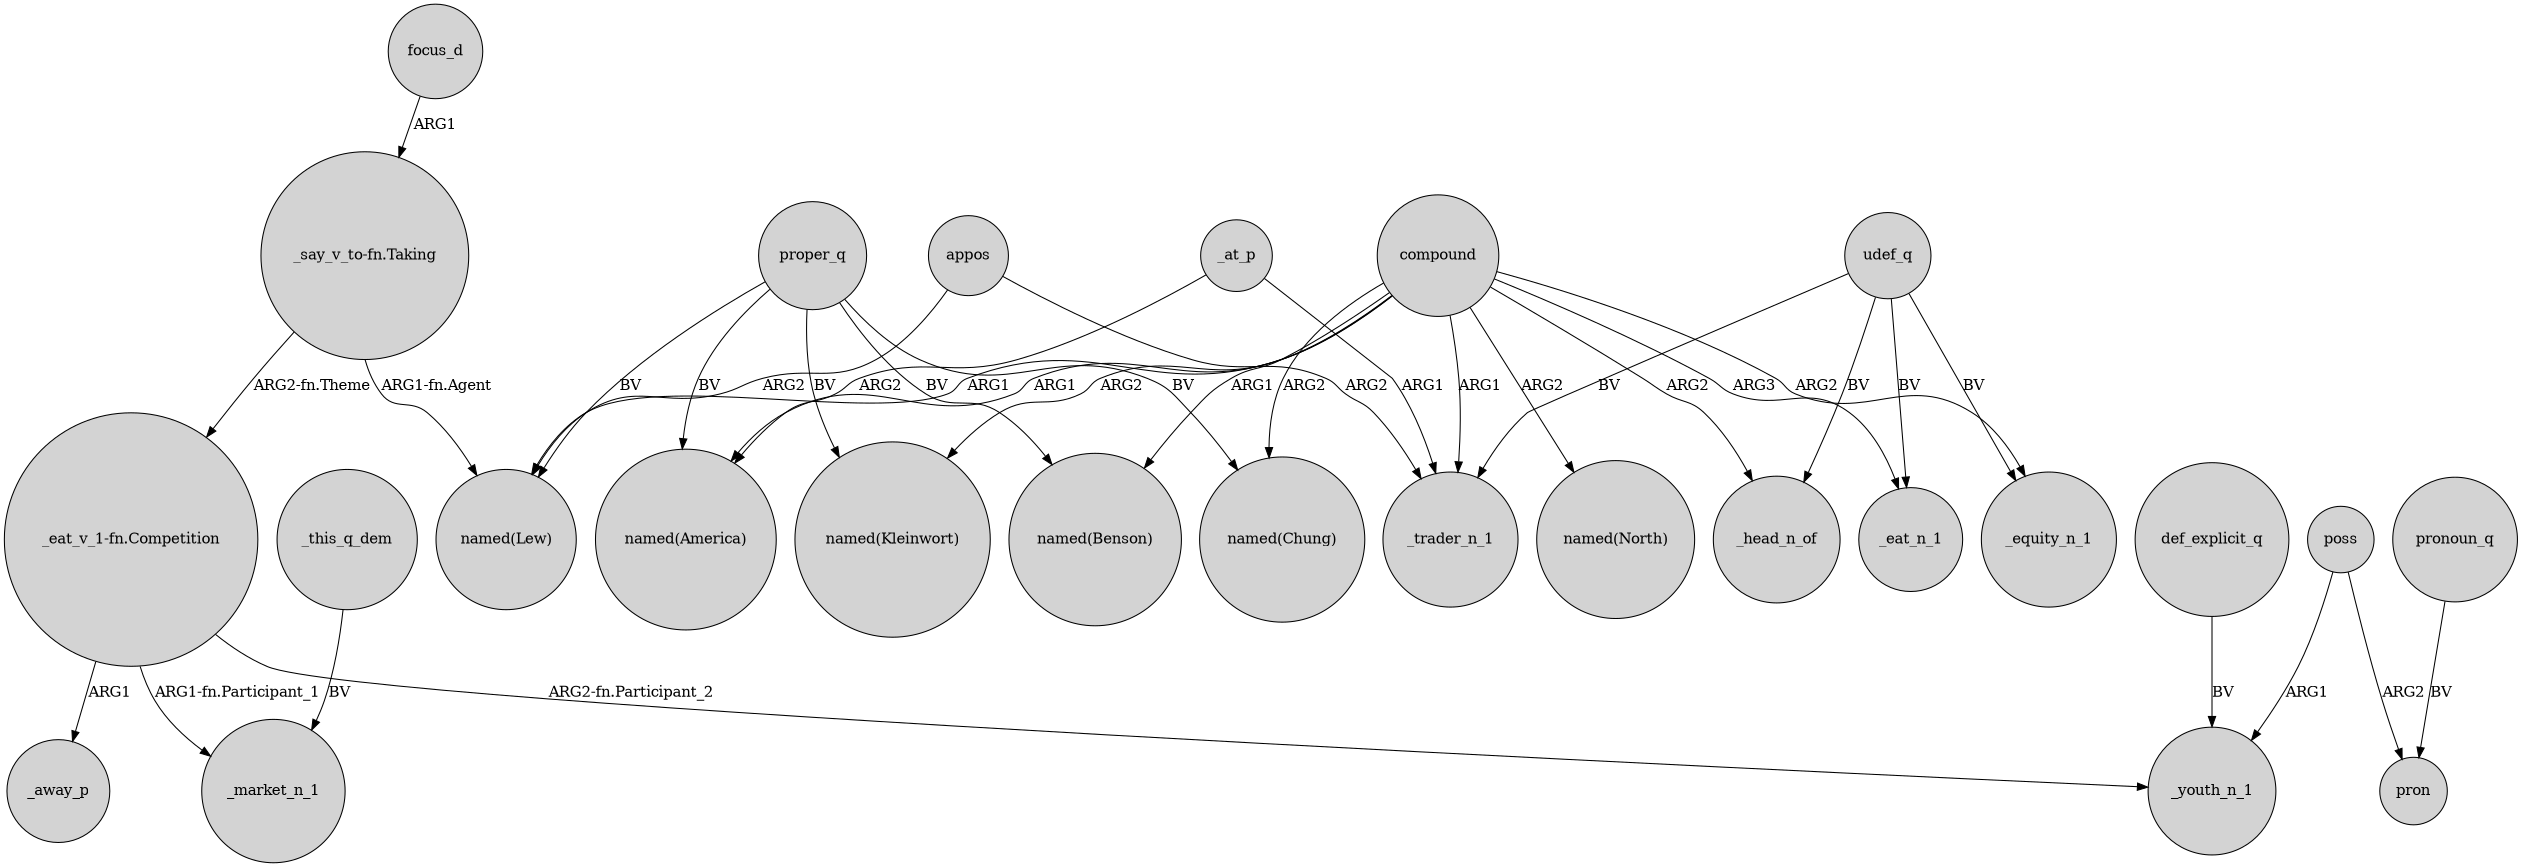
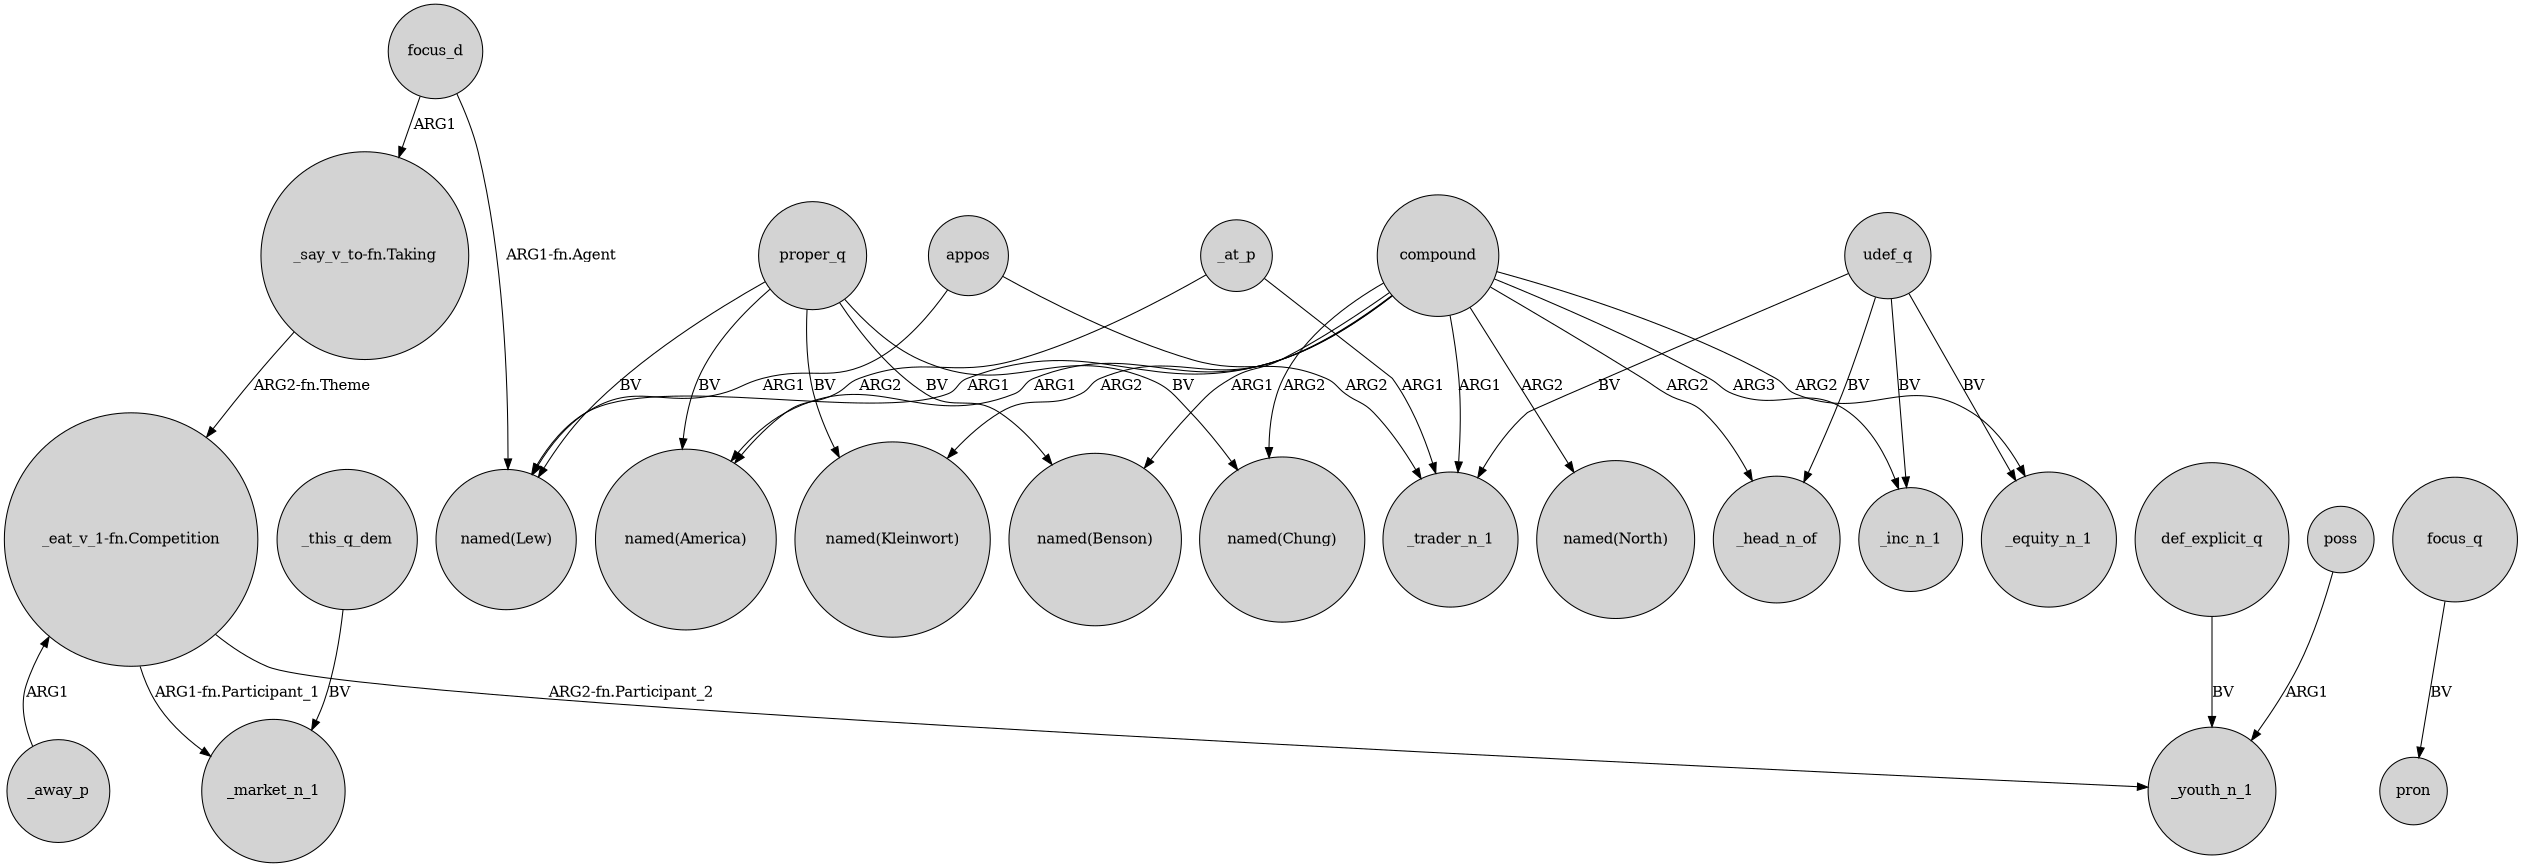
(784, 386) -> (784, 386)
(419, 408) -> (499, 274)
(1911, 540) -> (1911, 540)
(2455, 540) -> (2455, 540)
(2371, 661) -> none
(86, 697) -> (24, 695)
